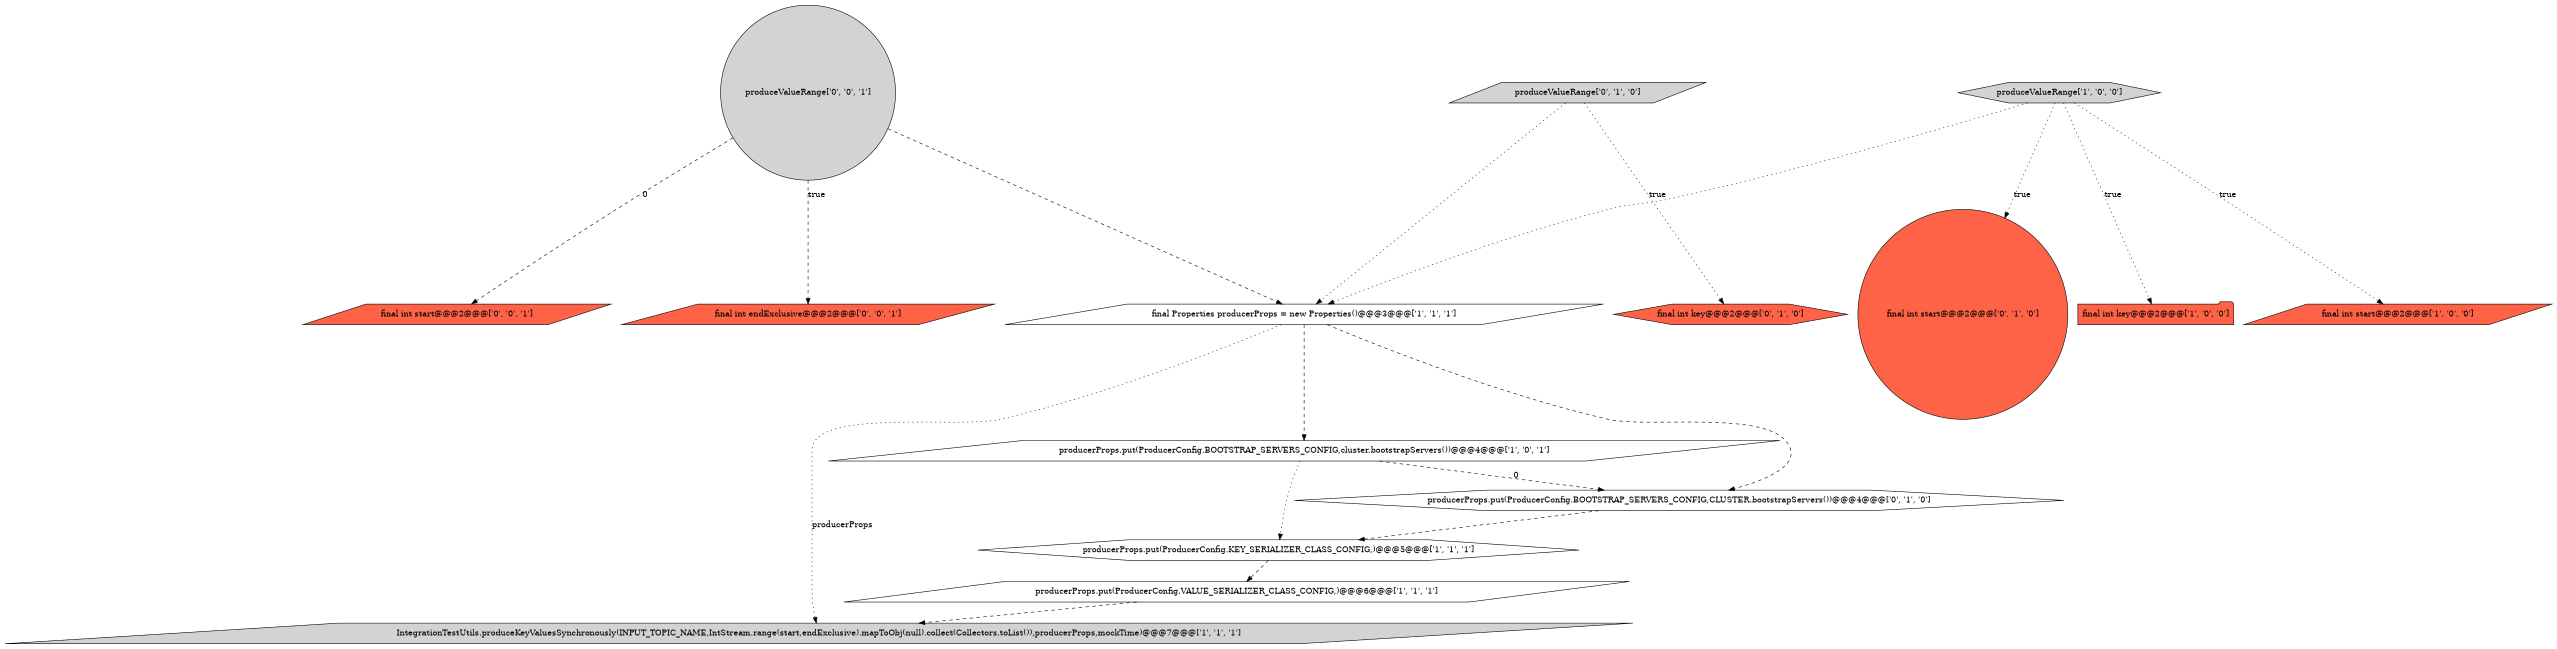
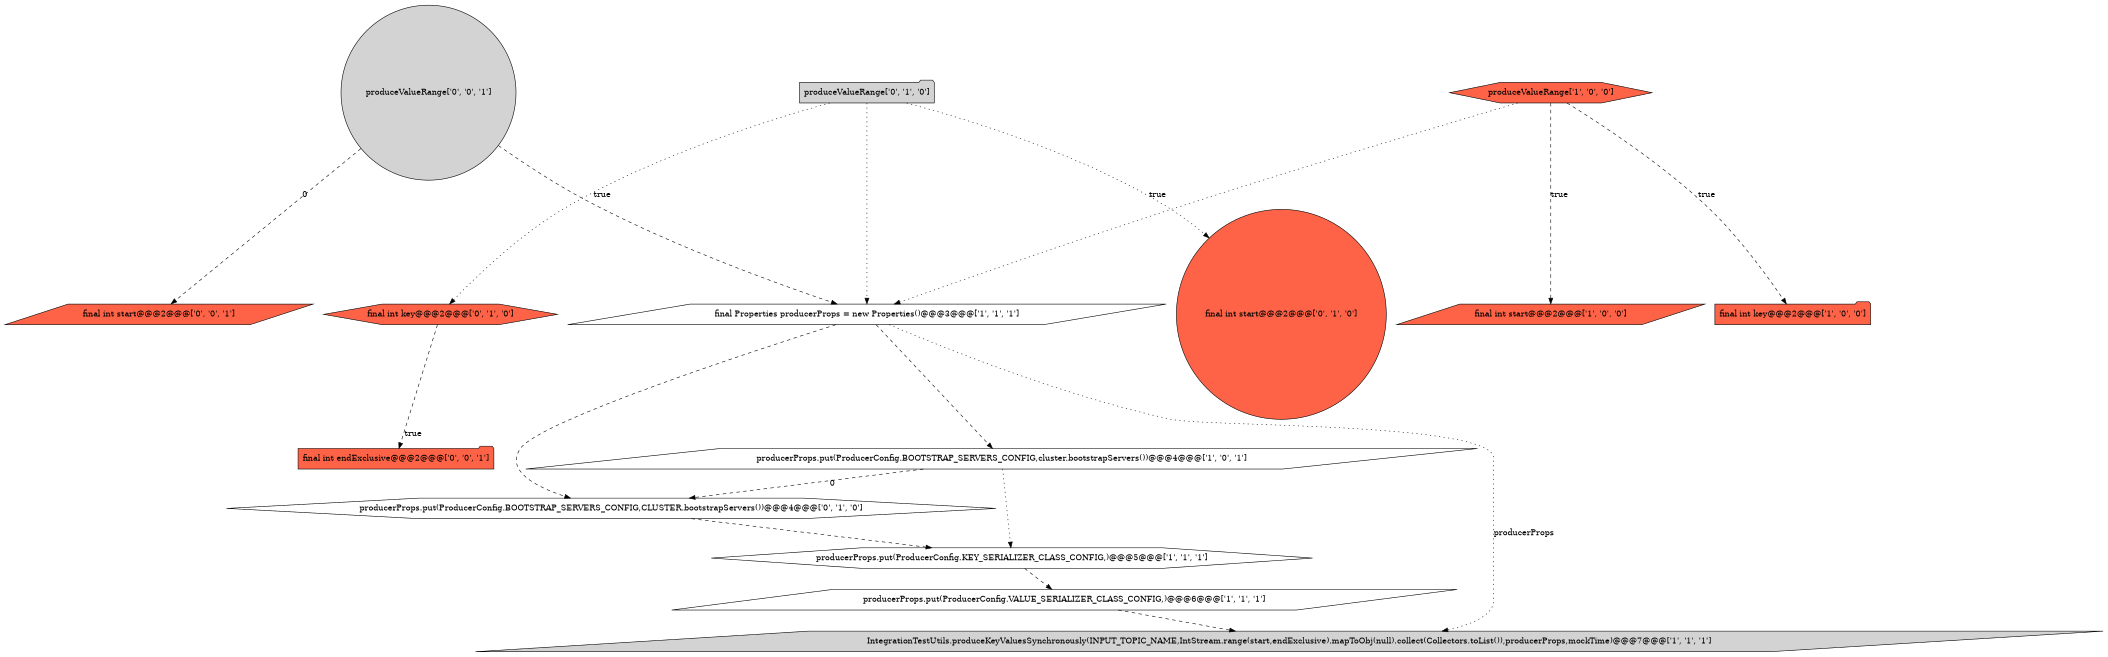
(1578, 93) -> (867, 93)
(2059, 93) -> (1551, 93)
(2031, 158) -> (1062, 155)
(2106, 201) -> (1687, 188)
(2227, 201) -> (1551, 201)
(808, 239) -> (419, 384)
(808, 314) -> (396, 459)
